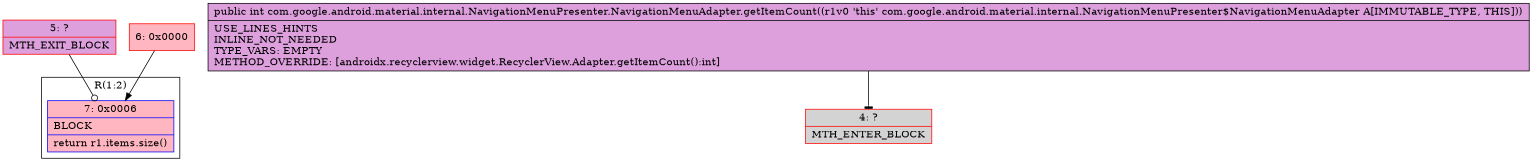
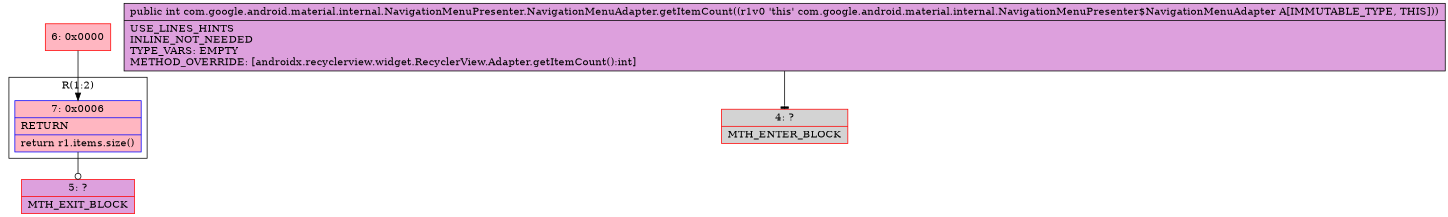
(80, 73) -> (78, 163)
(73, 126) -> (45, 126)
